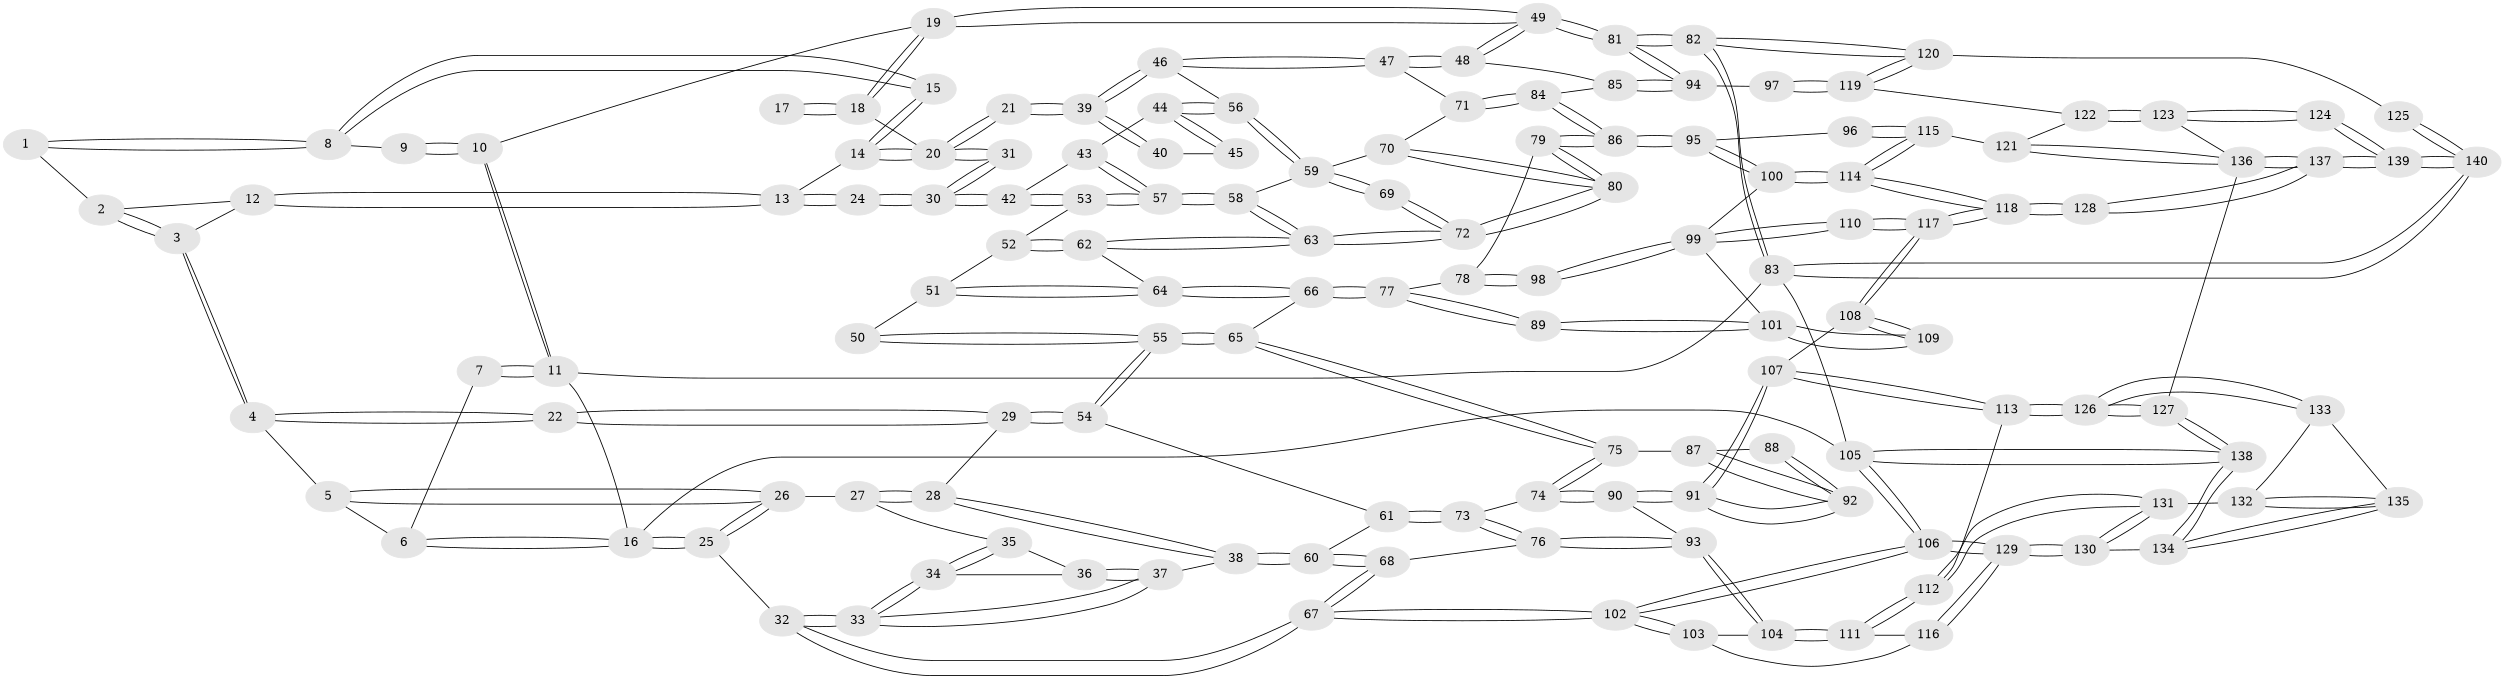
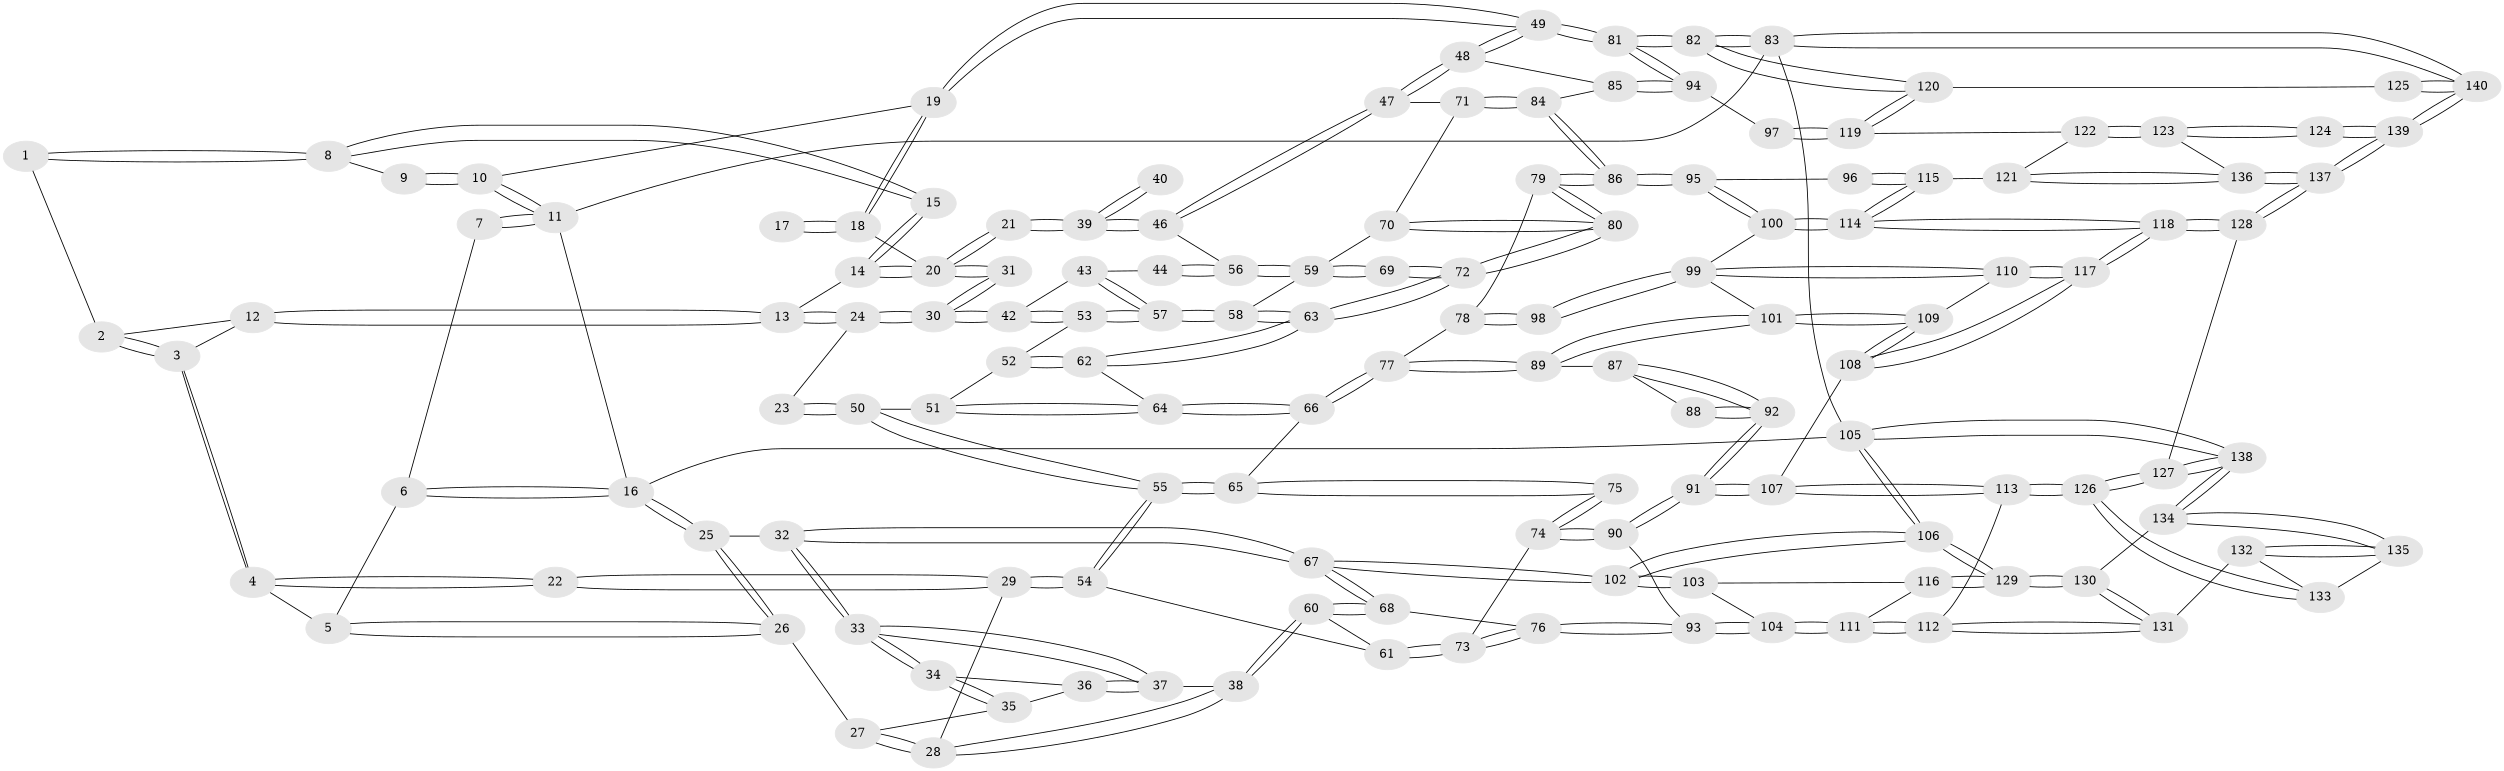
(1236, 154) -> none
(2203, 287) -> (2203, 350)
none -> (1968, 296)
none -> (782, 409)
(1655, 451) -> (1577, 366)
